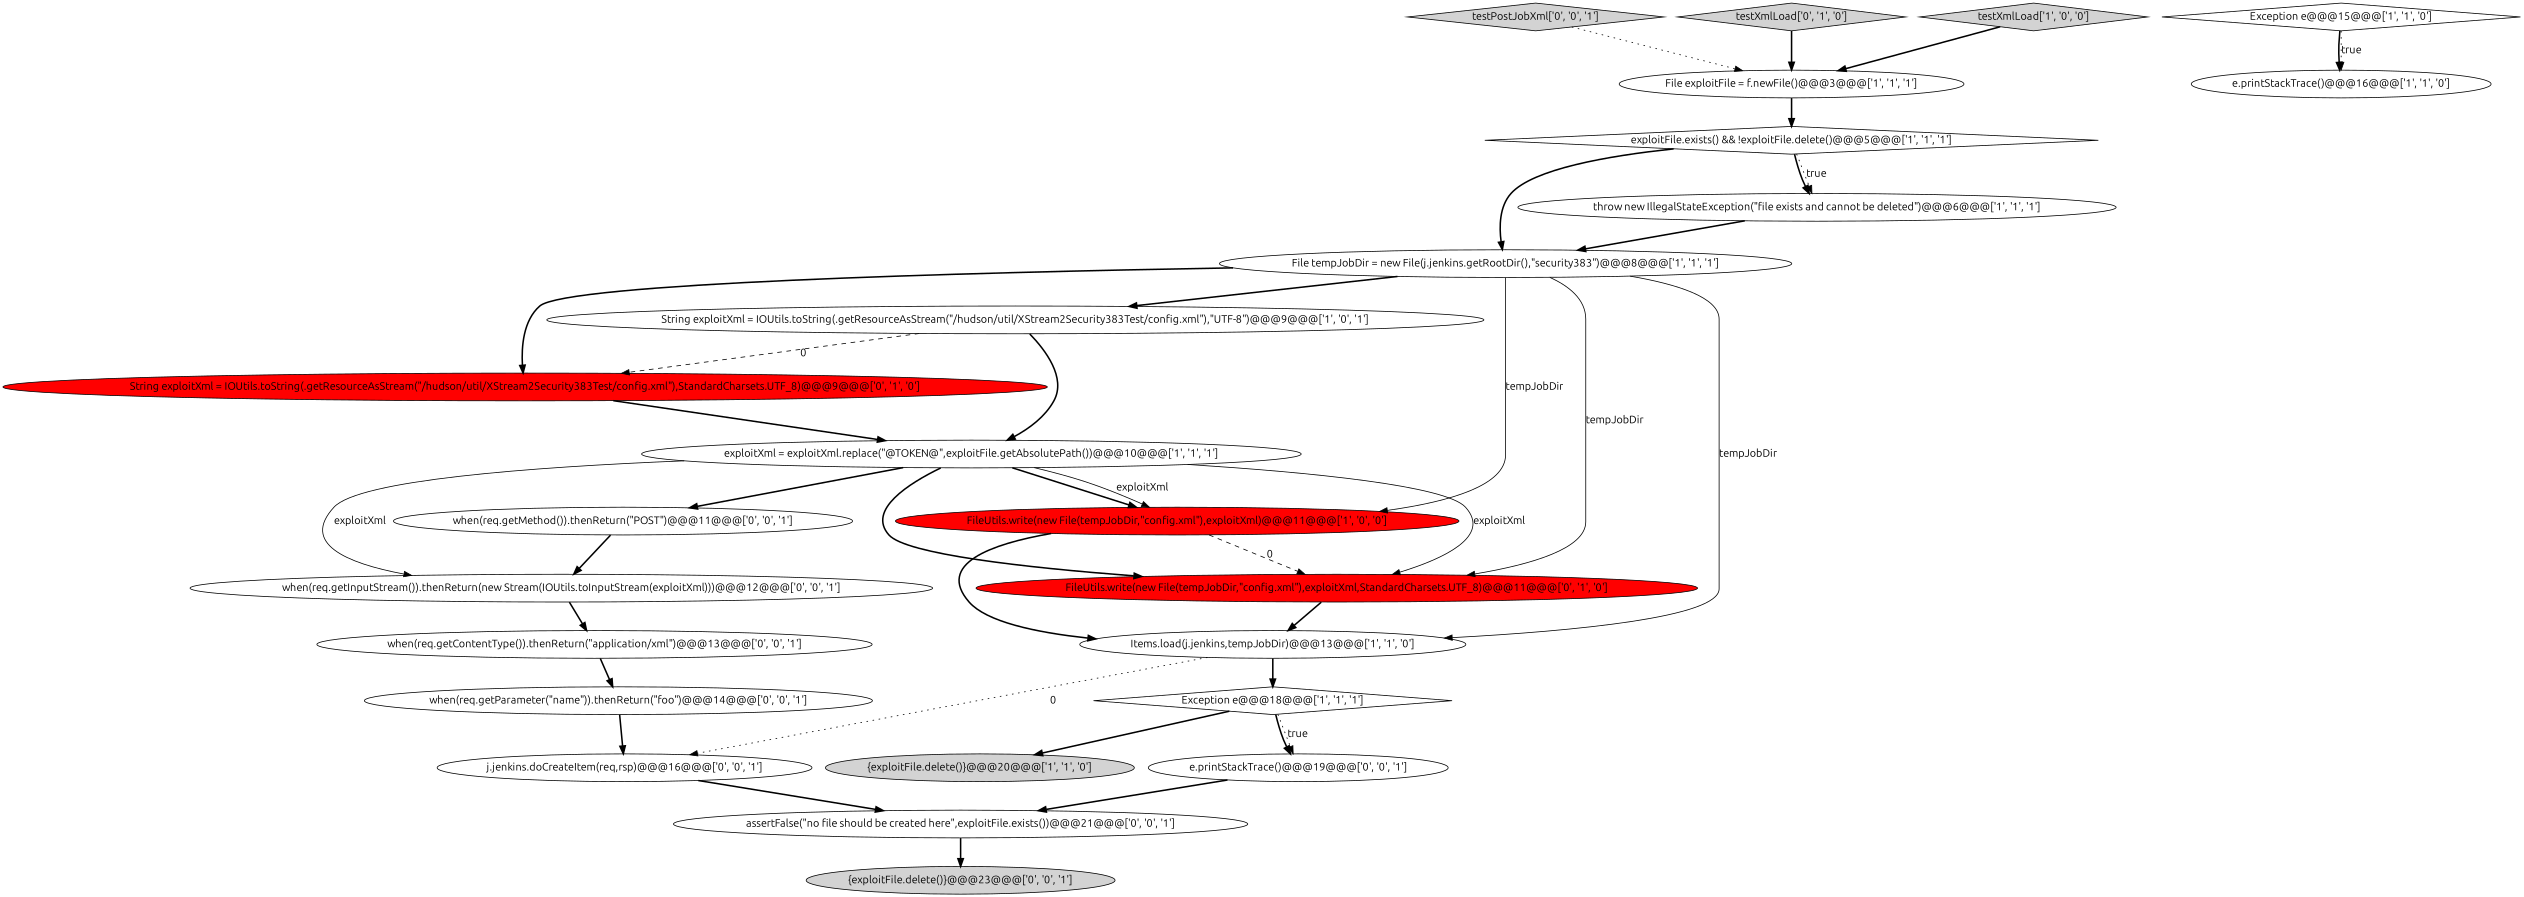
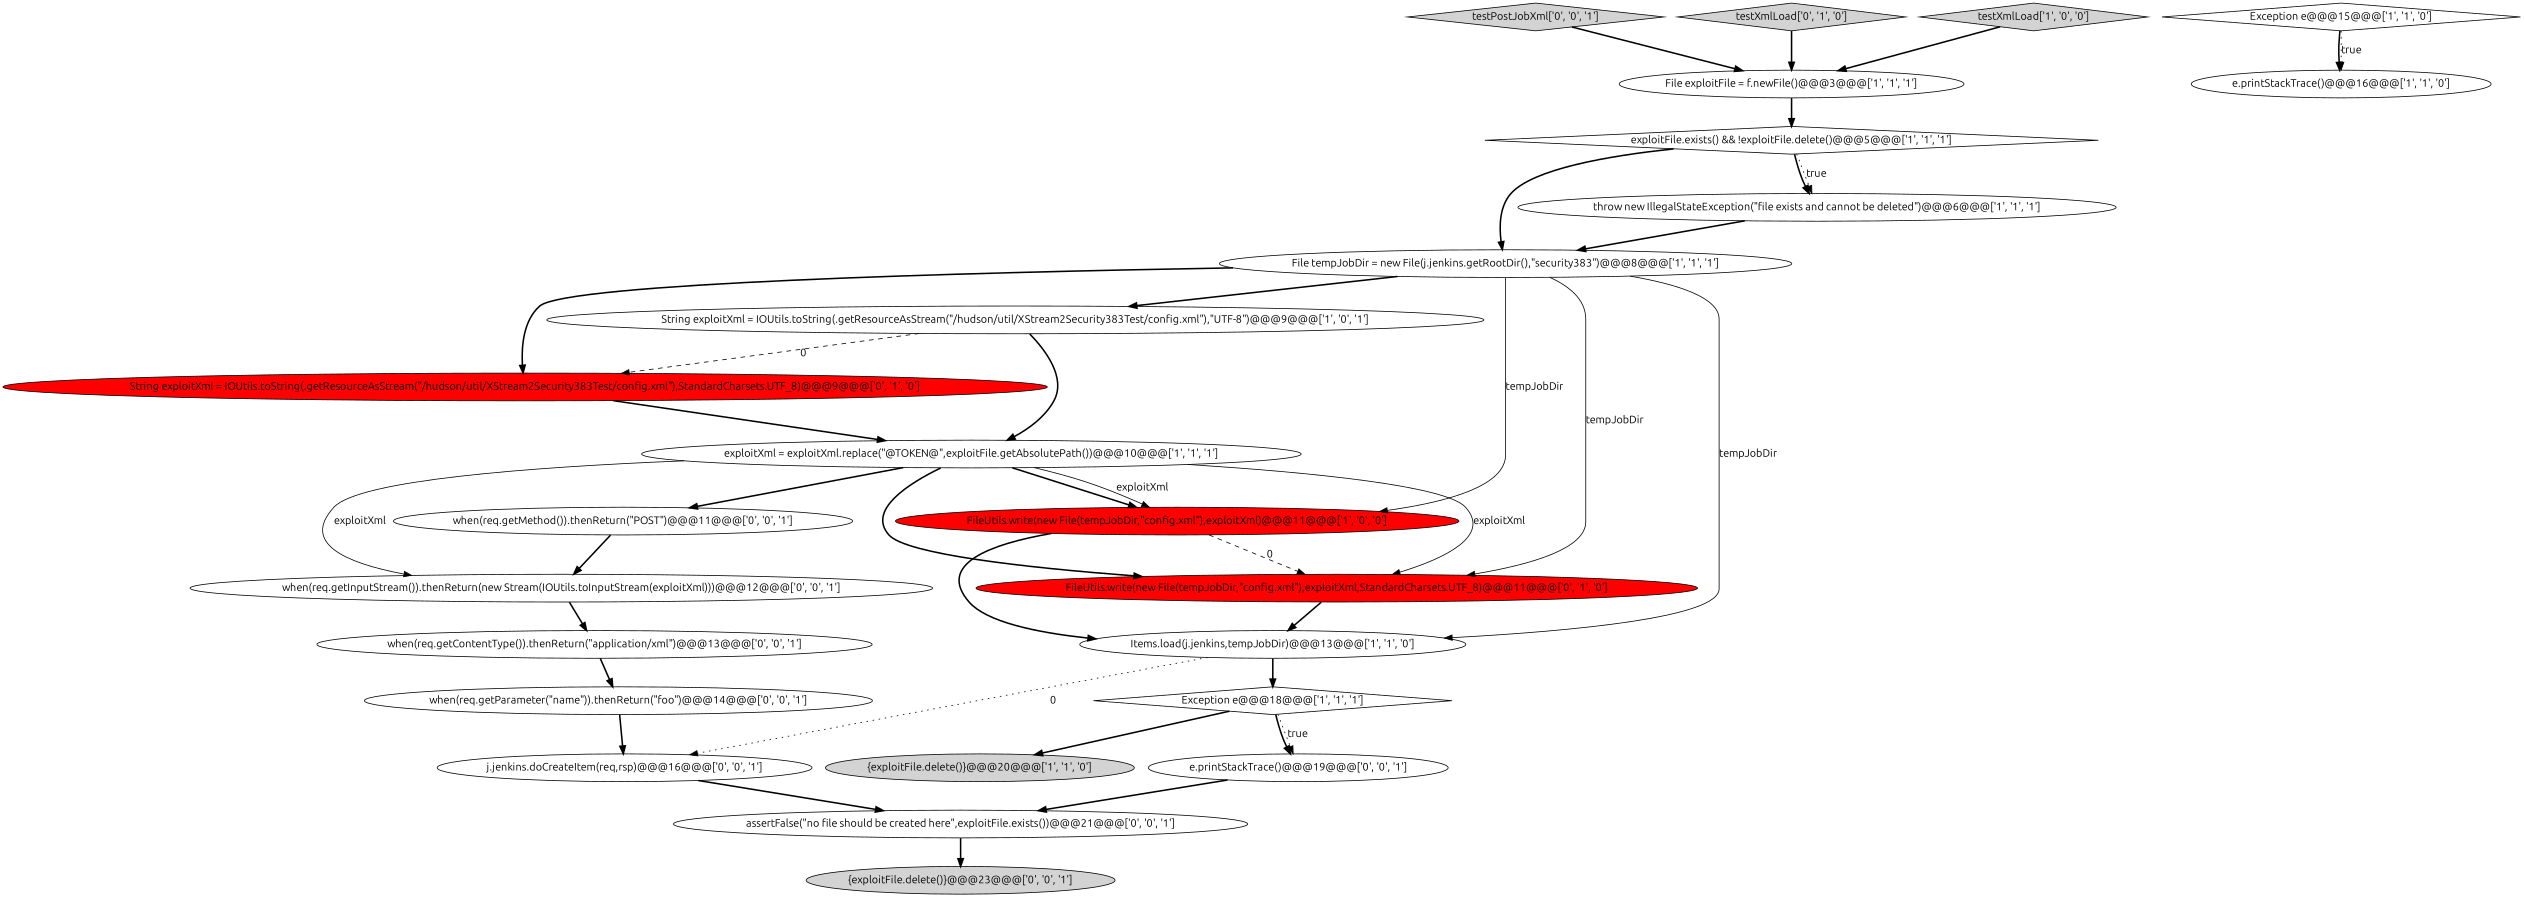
(1653, 48) -> (1653, 48)
